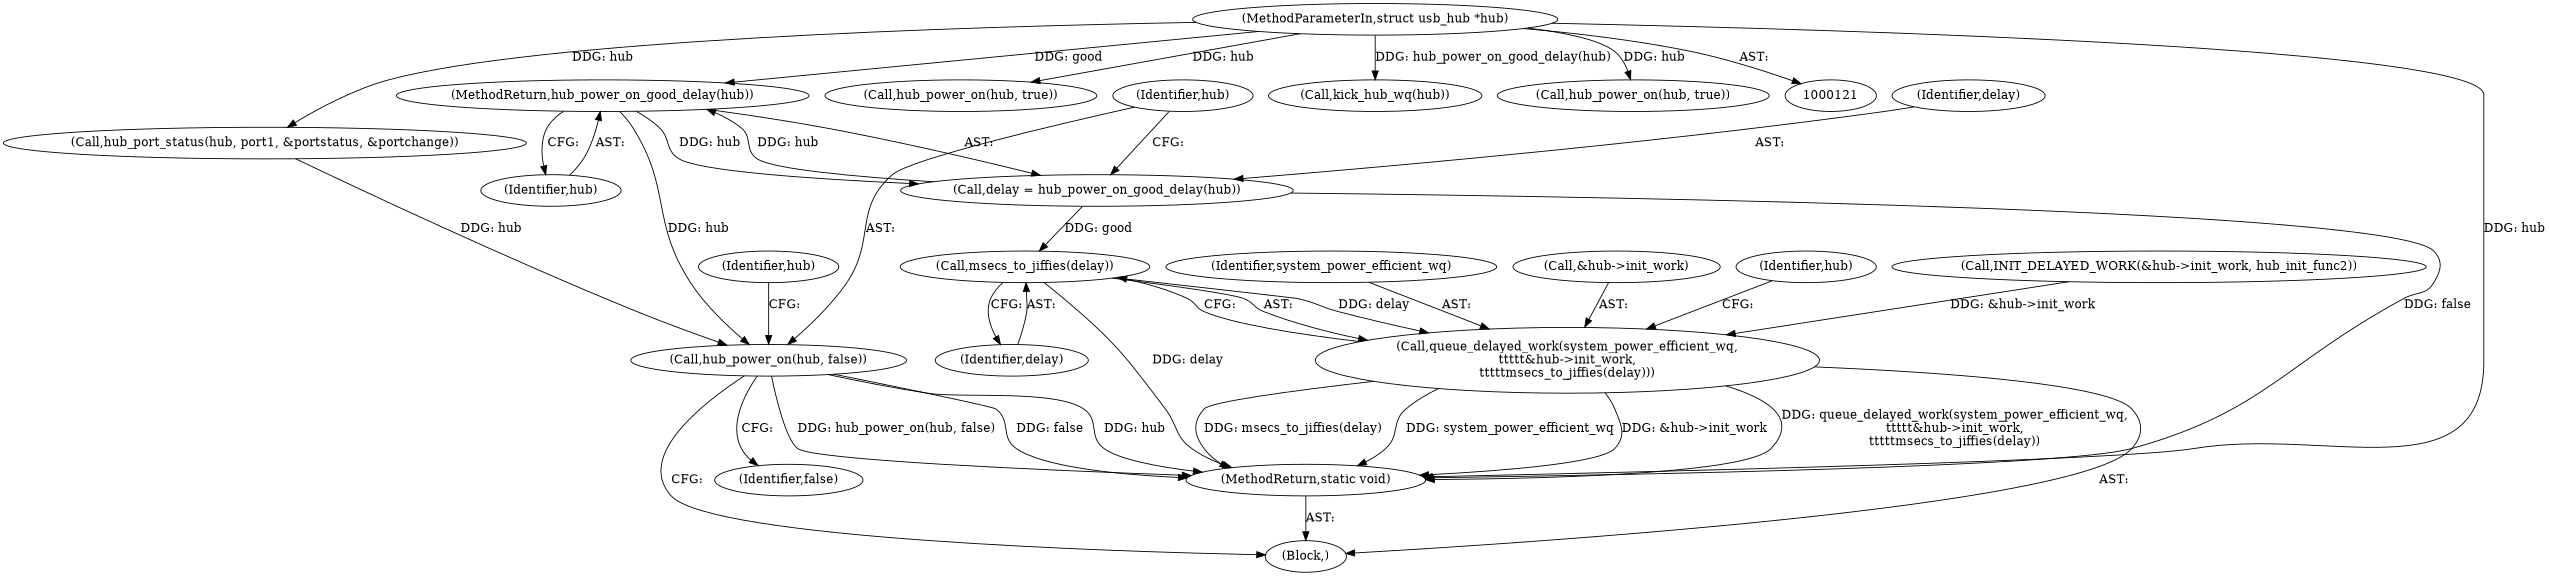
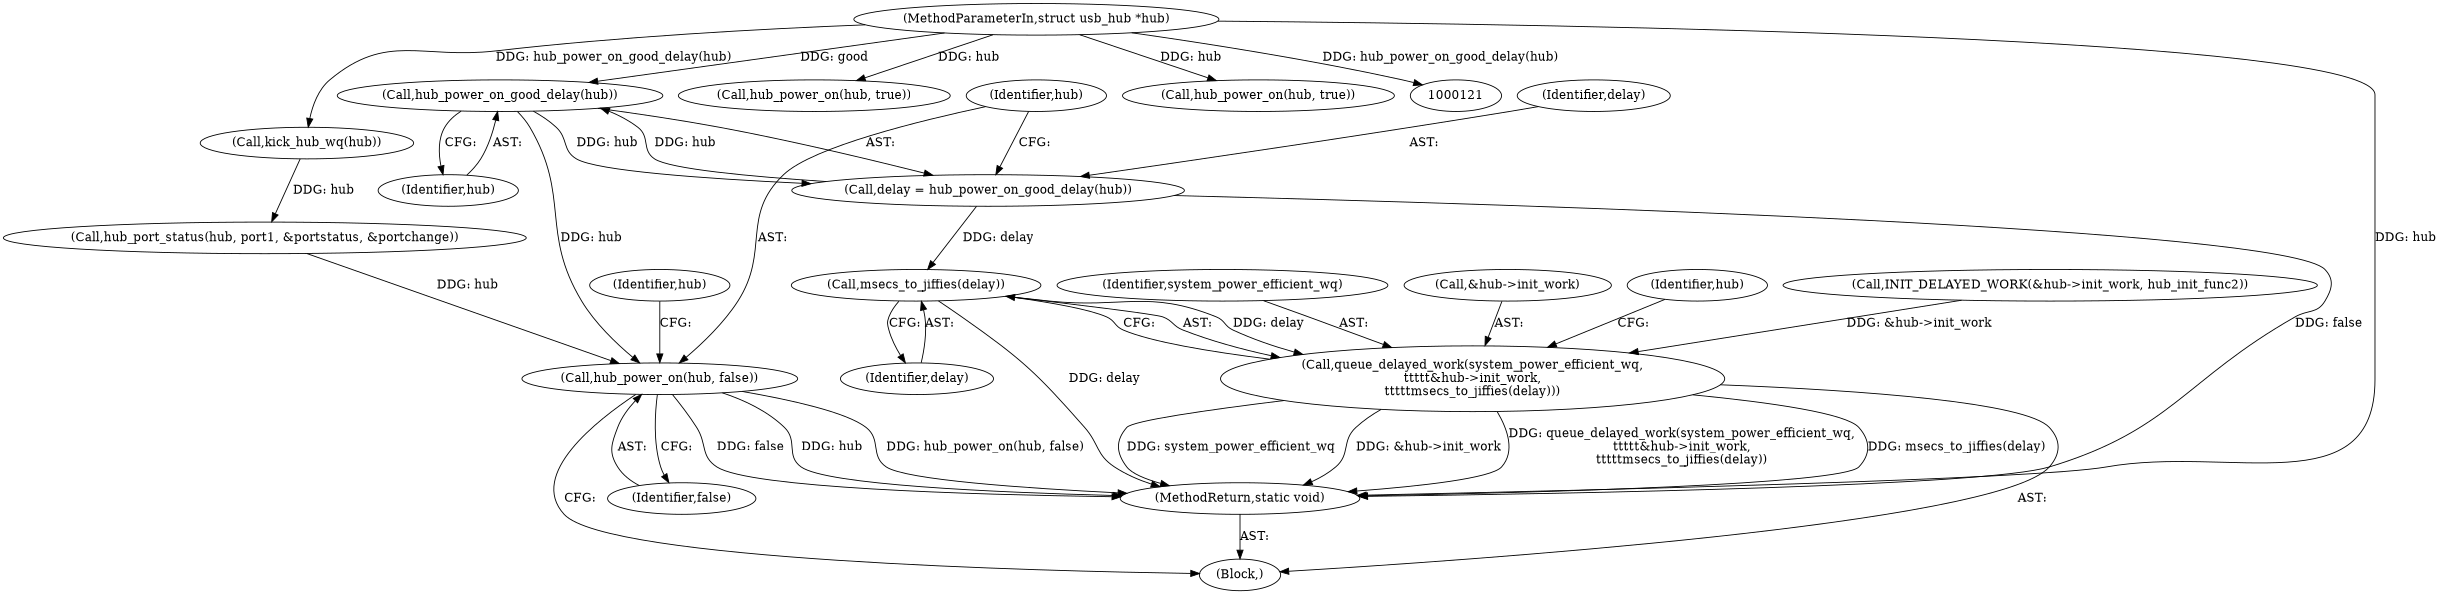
(740, 39) -> (288, 186)
(1756, 57) -> (1441, 57)
(603, 96) -> (500, 96)
(1099, 229) -> (999, 238)
none -> (612, 446)
